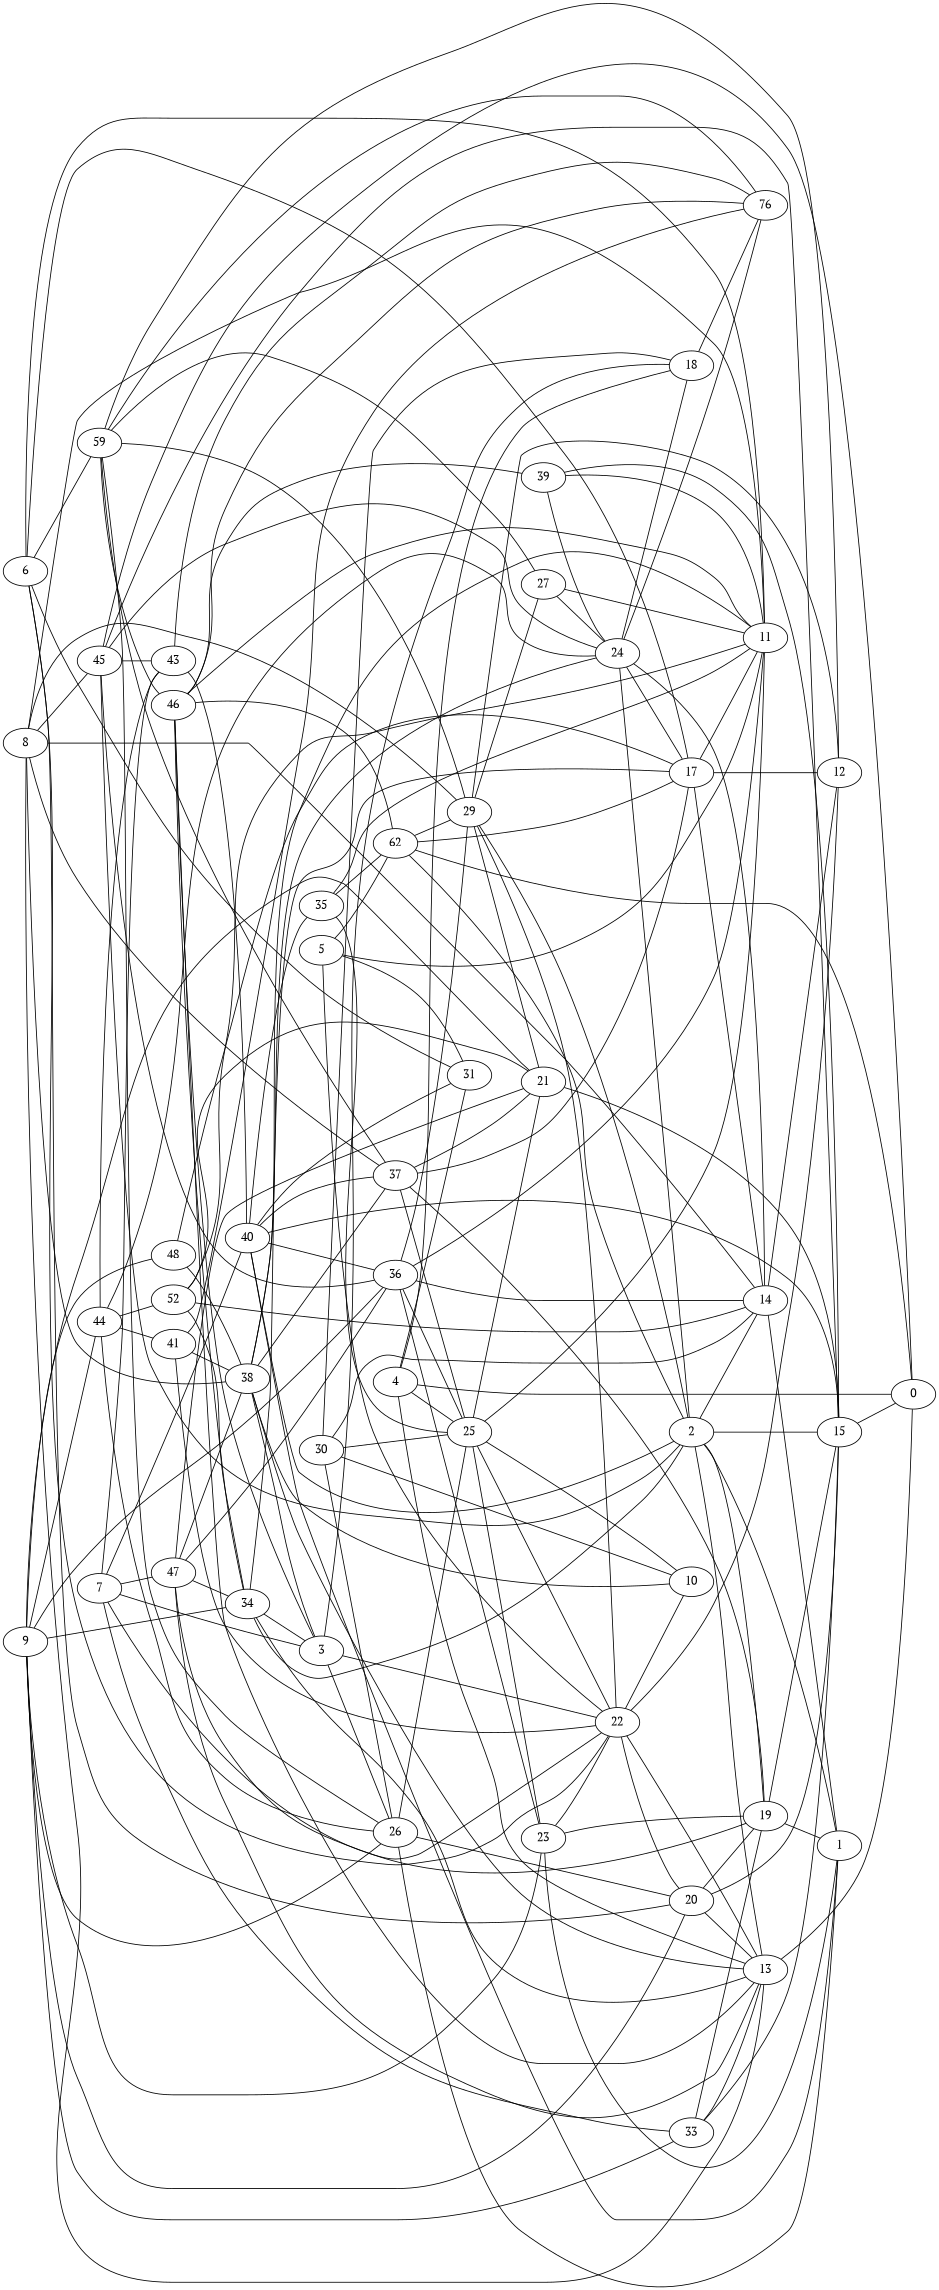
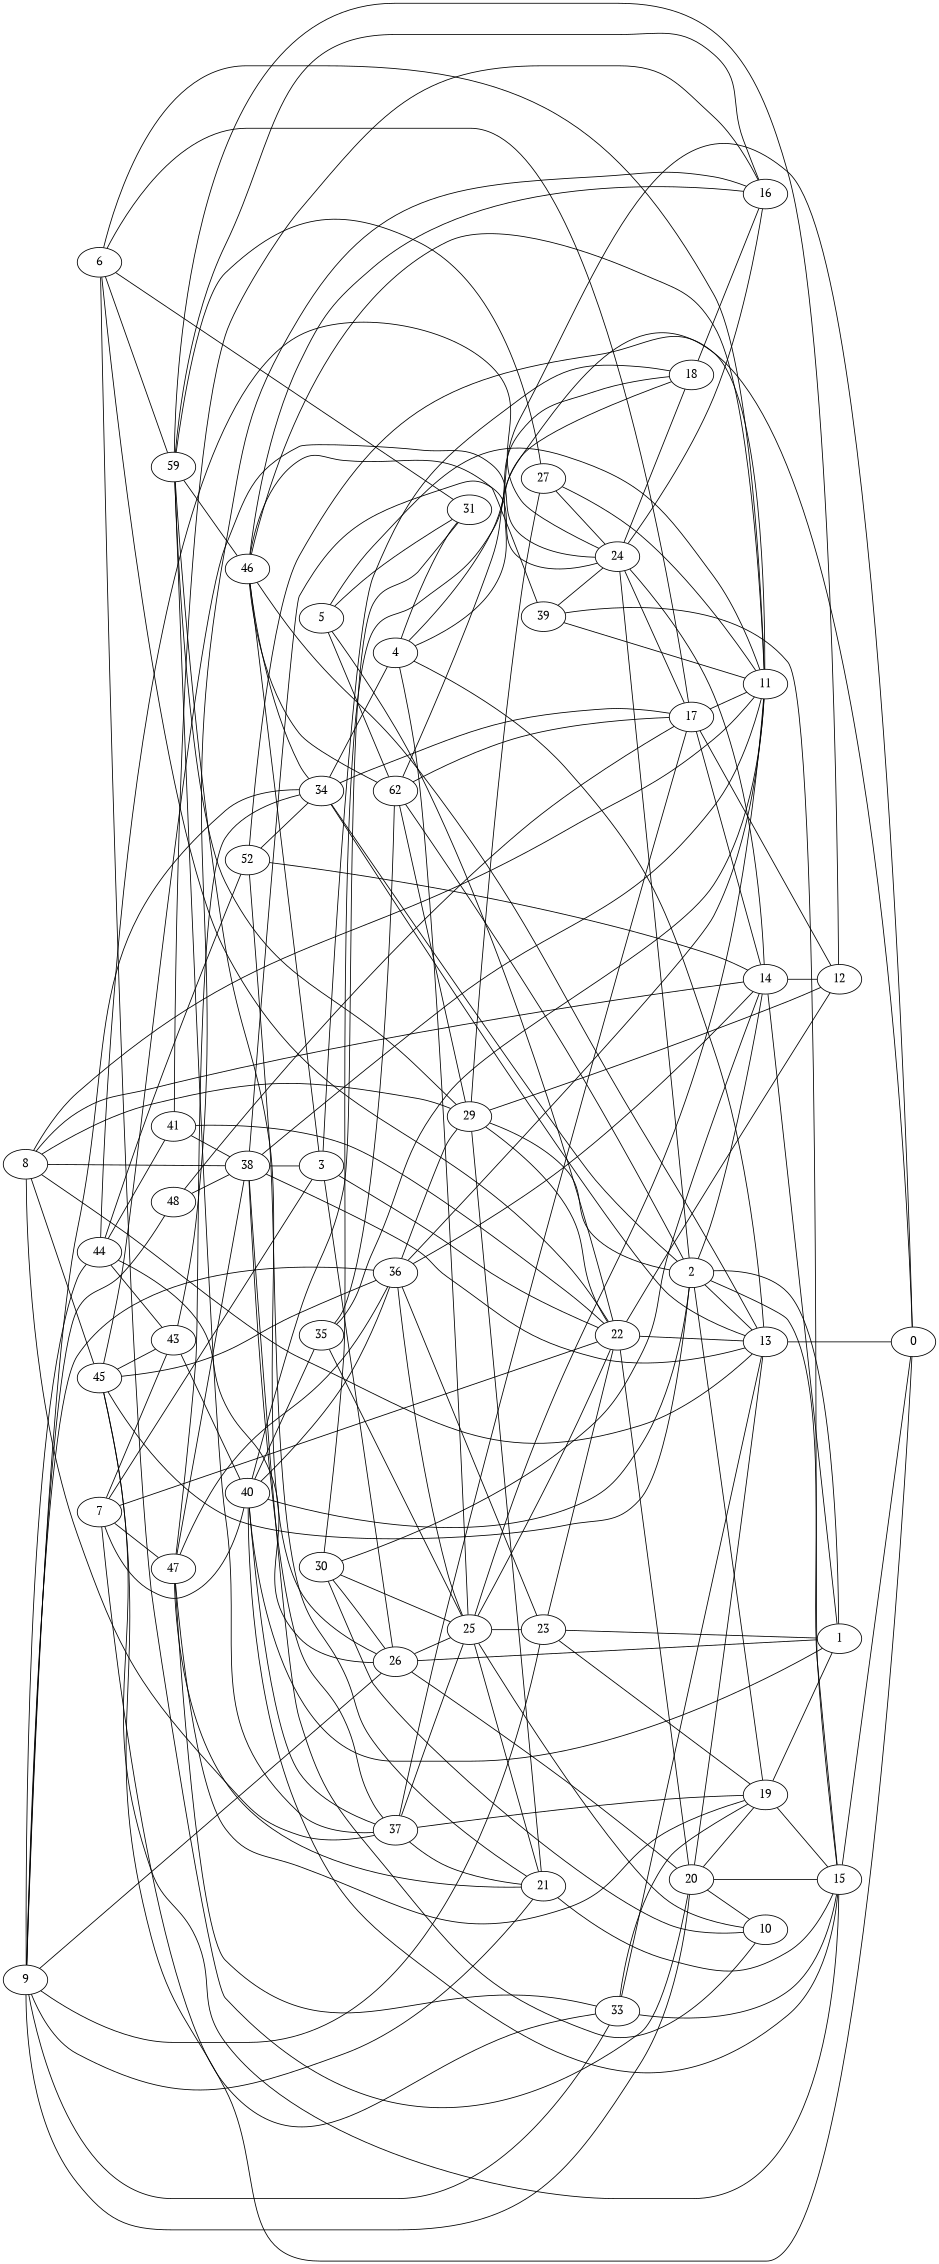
(765, 205) -> (765, 194)
(285, 1627) -> (369, 703)
(655, 1652) -> (728, 1905)
(362, 2024) -> (228, 1962)
